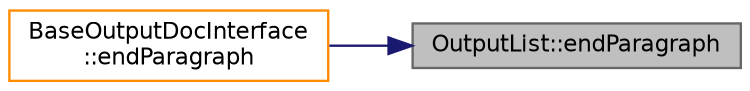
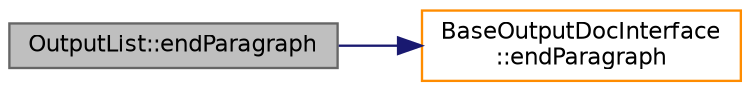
(359, 46) -> (368, 46)
